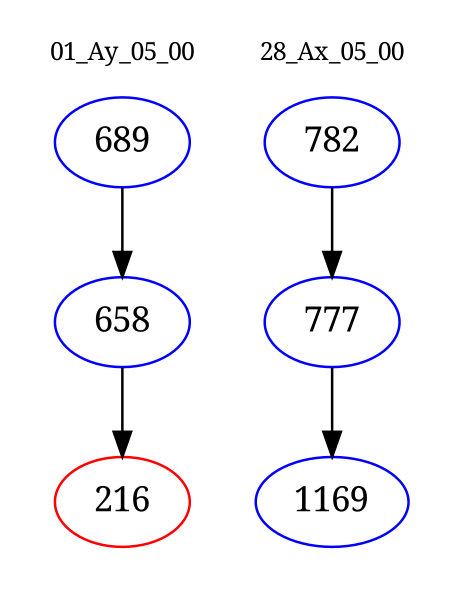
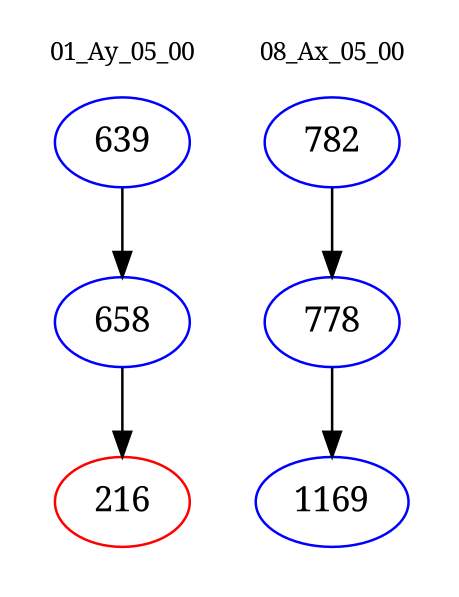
(332, 54) -> (332, 54)
(122, 142) -> (122, 142)
(332, 322) -> (332, 322)
